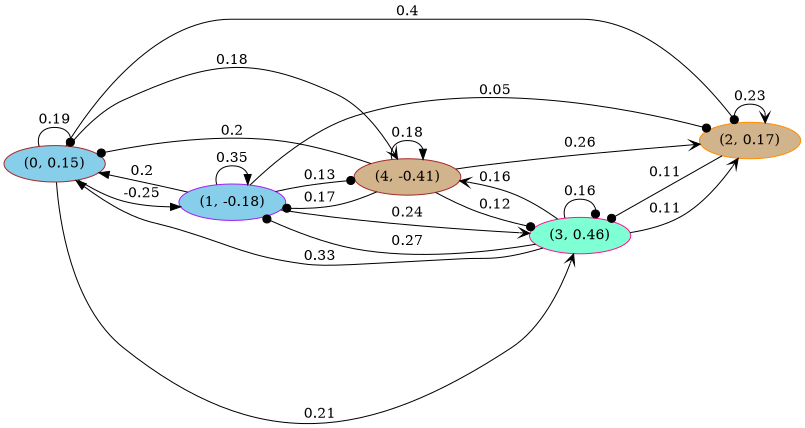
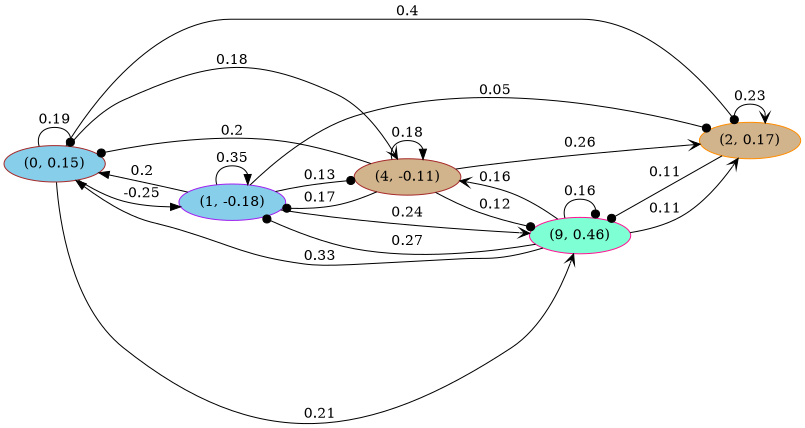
(408, 177) -> (408, 177)
(580, 236) -> (580, 236)
